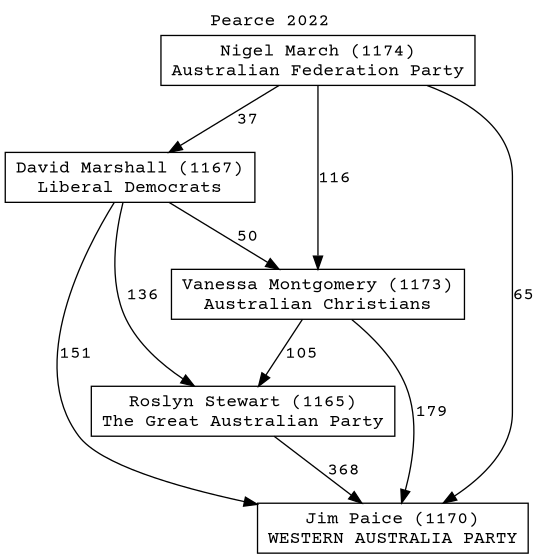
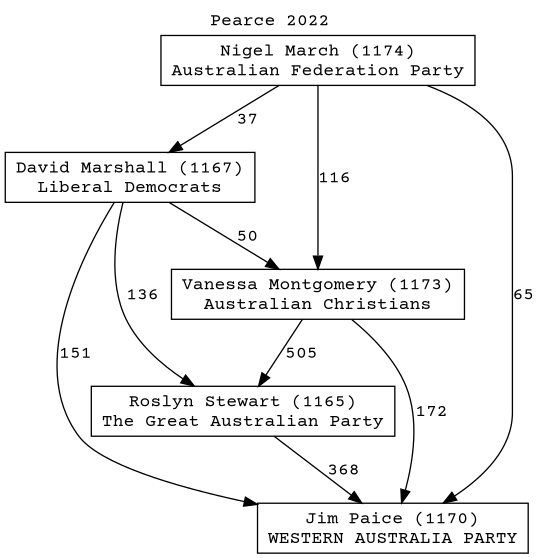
(302, 353) -> (302, 353)
(432, 411) -> (432, 411)
